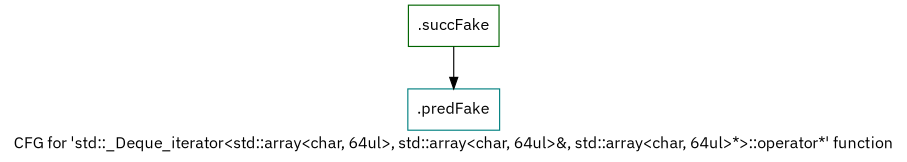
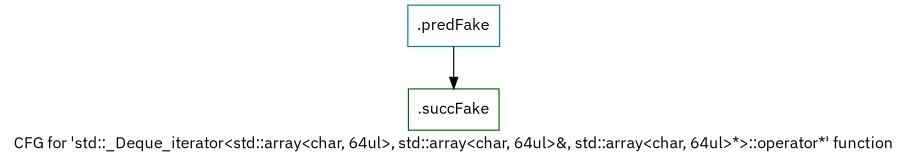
(454, 62) -> (454, 62)
